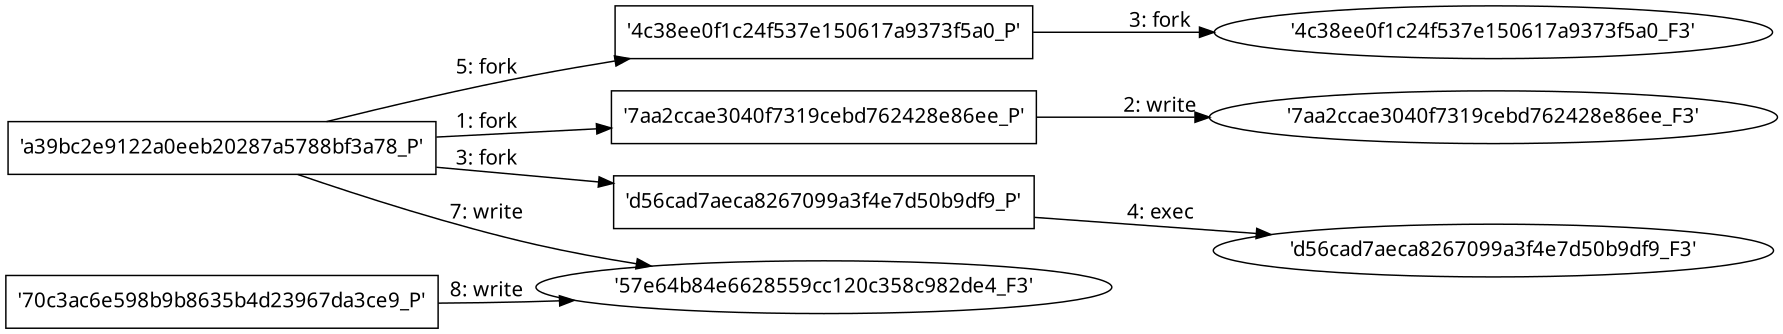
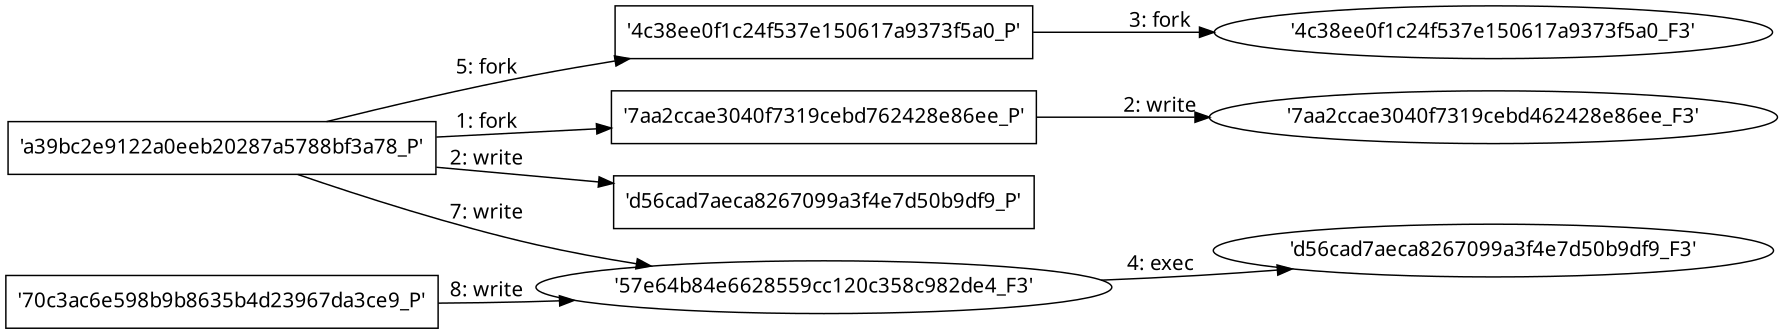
(1493, 117) -> (1493, 117)
(487, 159) -> (487, 159)
(1145, 225) -> (1189, 276)
